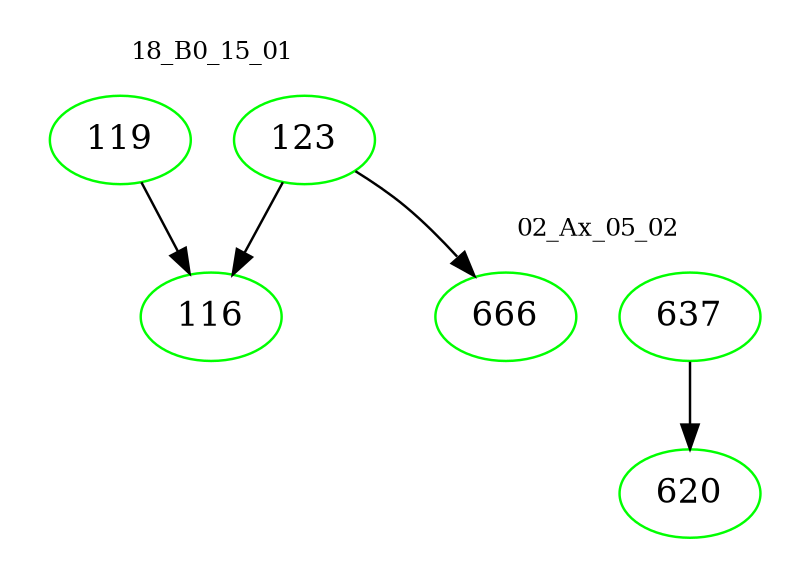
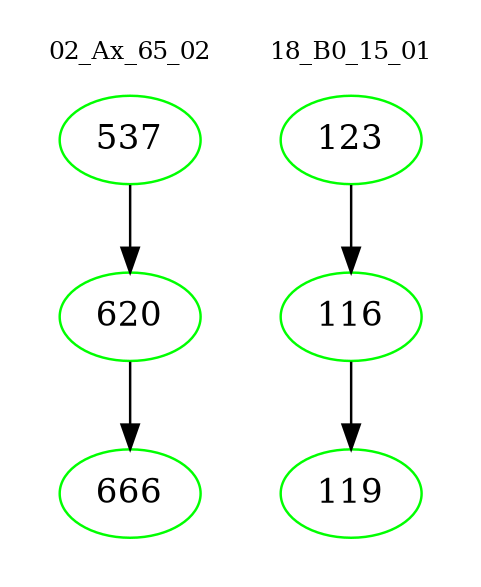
(160, 217) -> (351, 393)
(432, 230) -> (130, 393)
(598, 230) -> (130, 53)
(690, 317) -> (130, 140)
